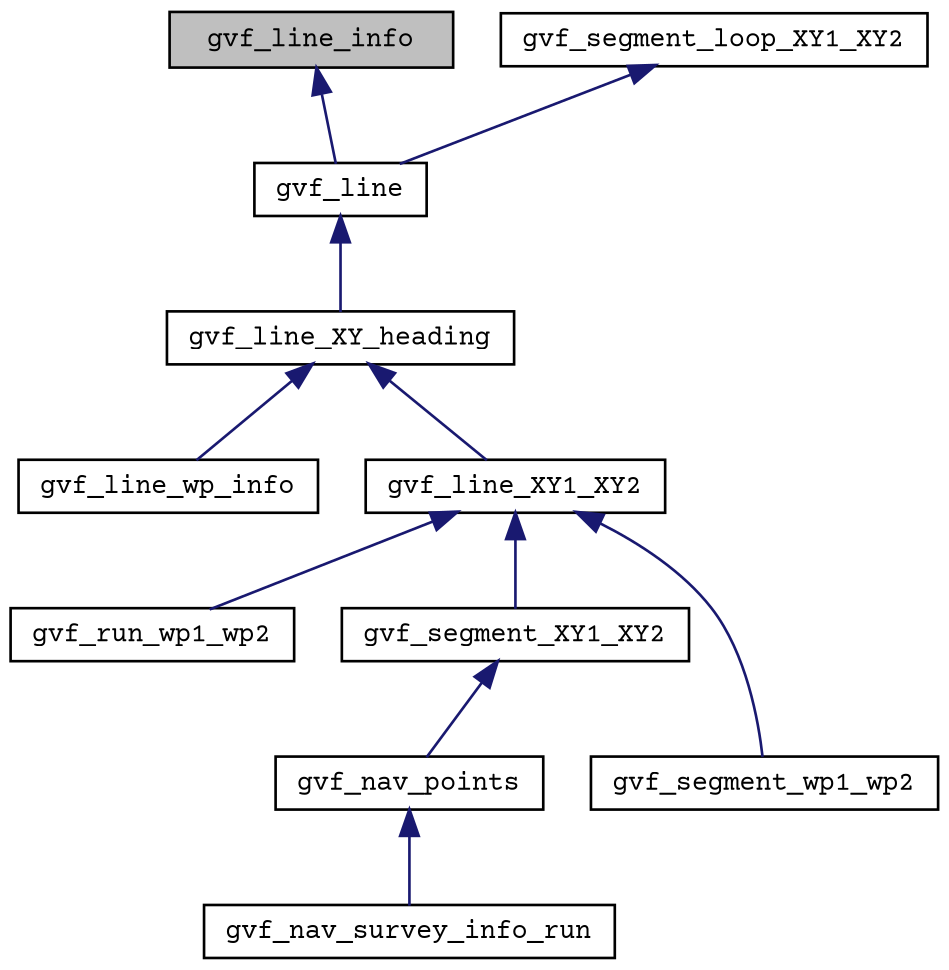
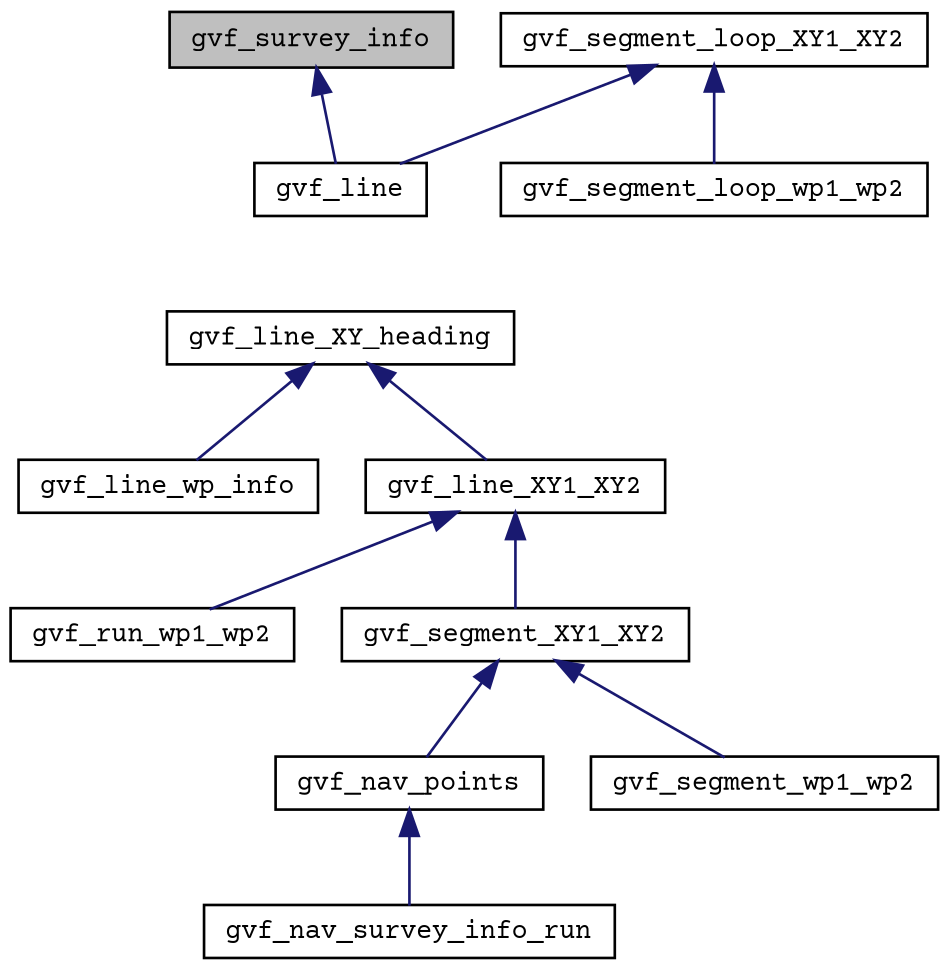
(311, 40) -> (311, 40)
none -> (714, 189)
(341, 278) -> none
(717, 616) -> (652, 716)
